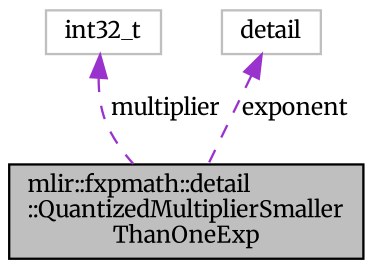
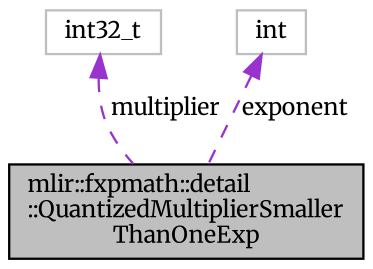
(271, 32) -> (271, 32)
